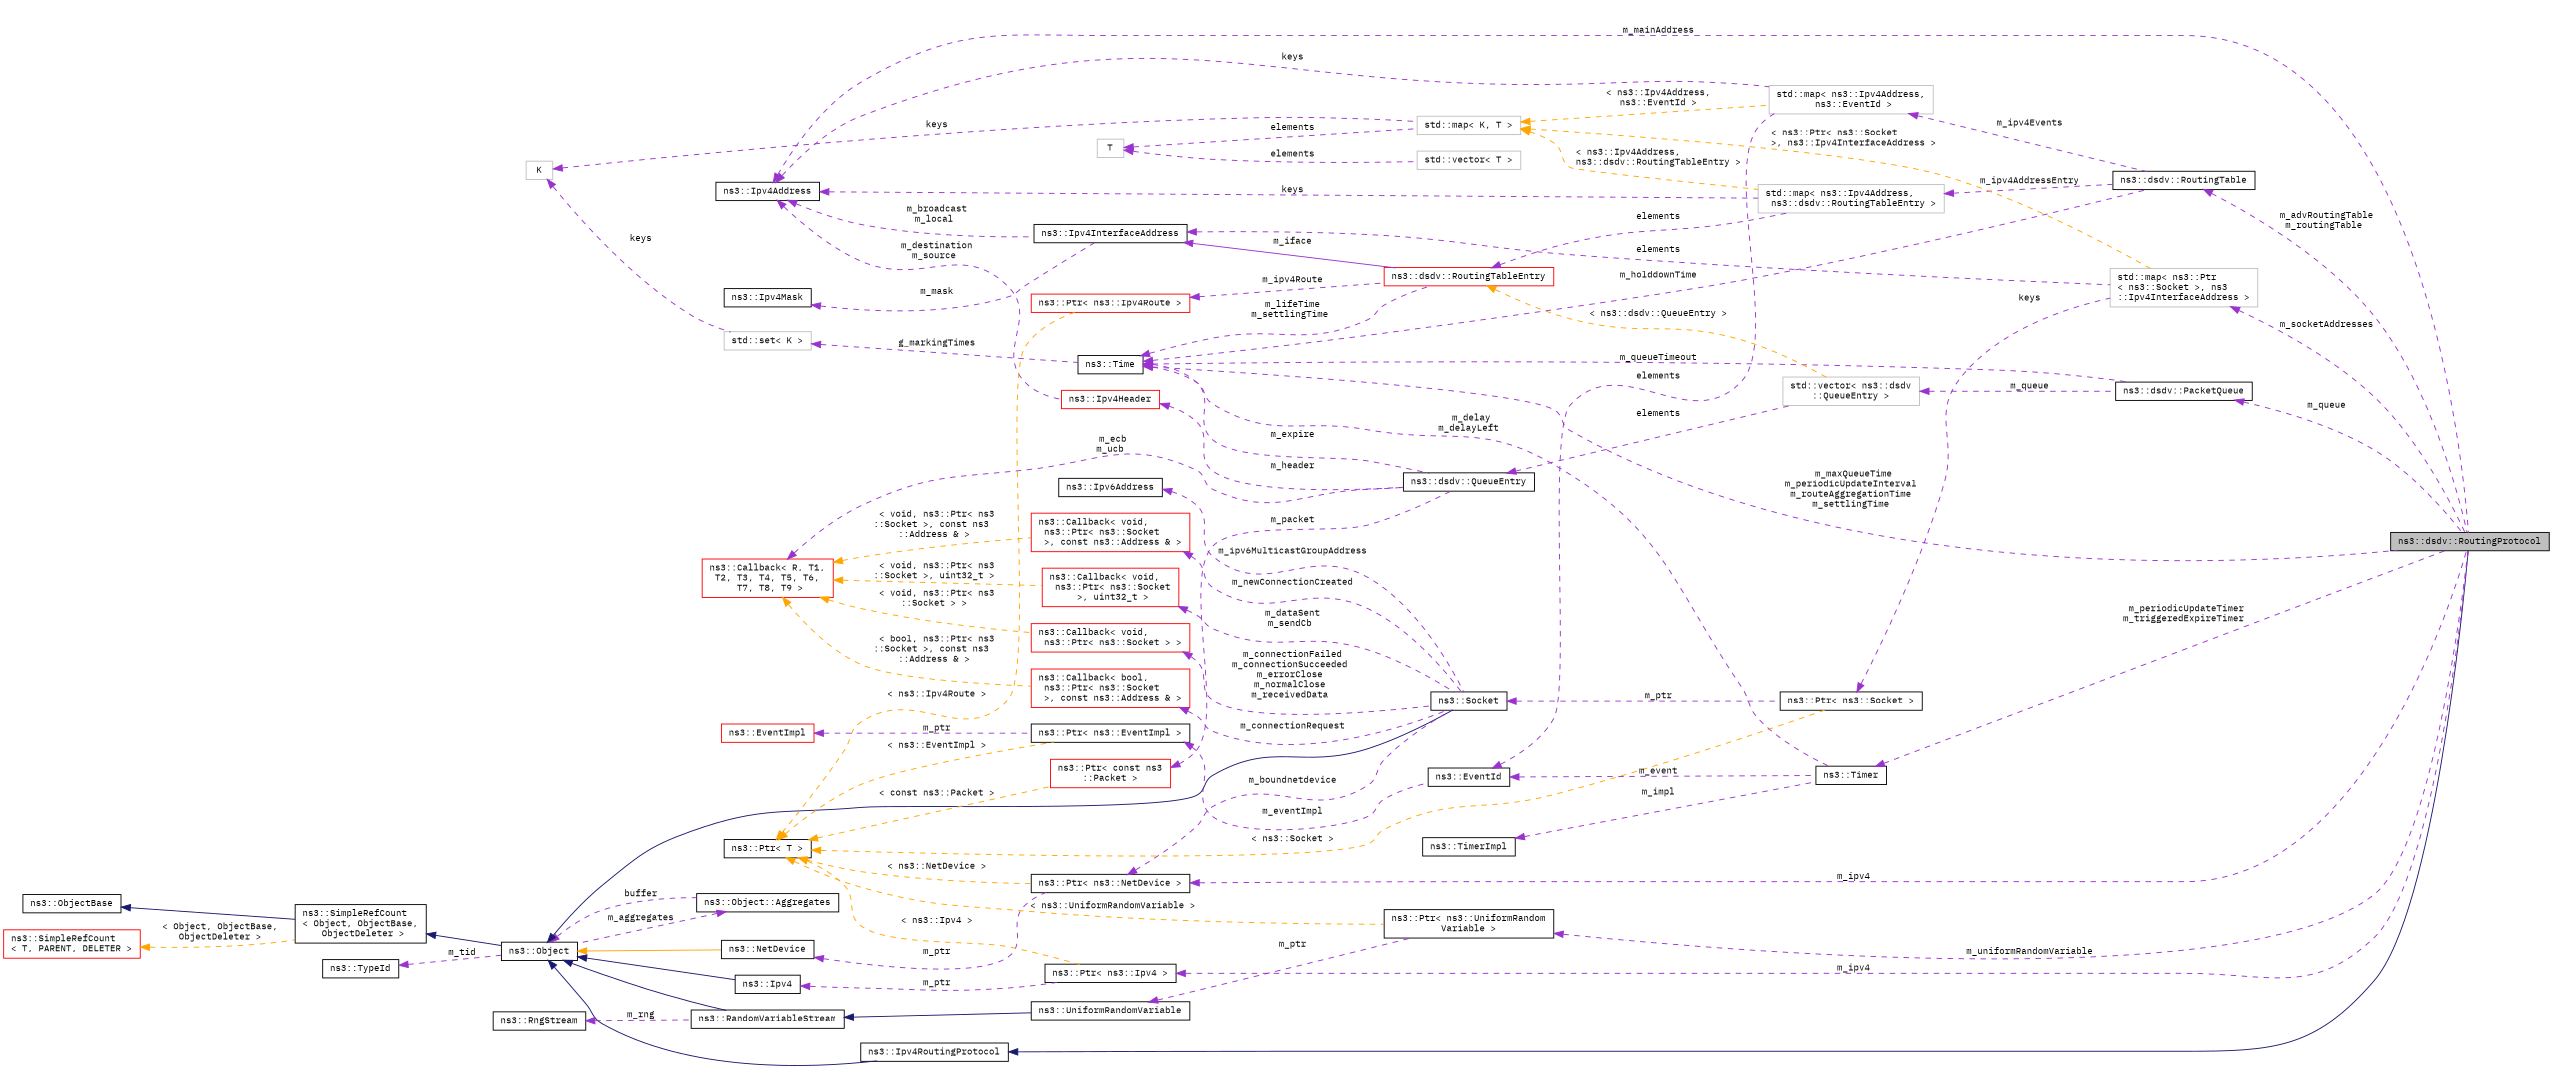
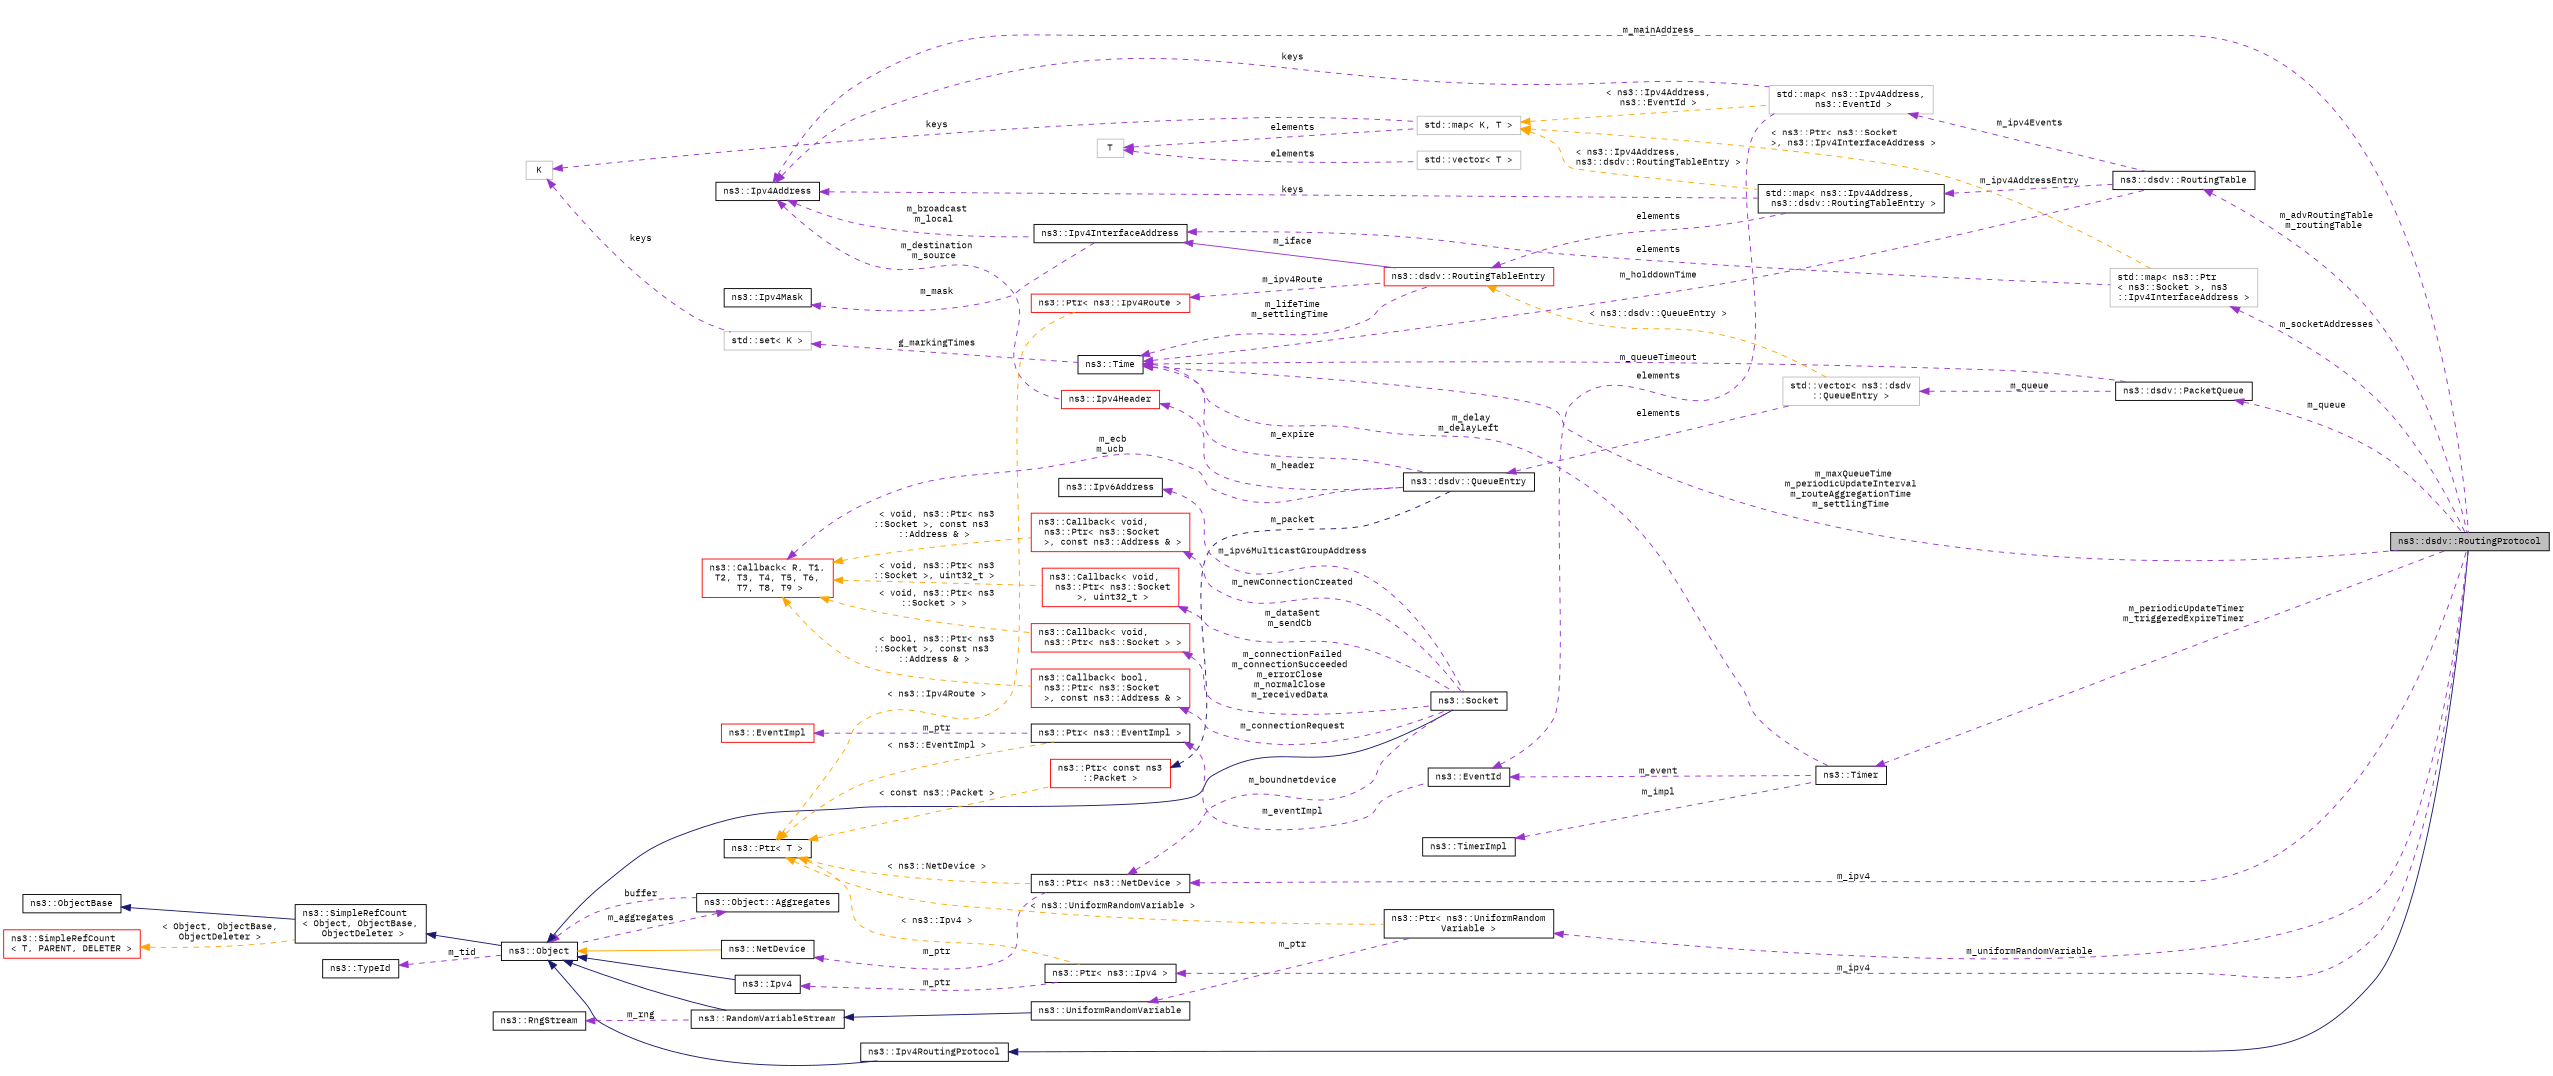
(1851, 199) -> (1851, 199)
(1221, 541) -> (1221, 541)
(1851, 701) -> none
